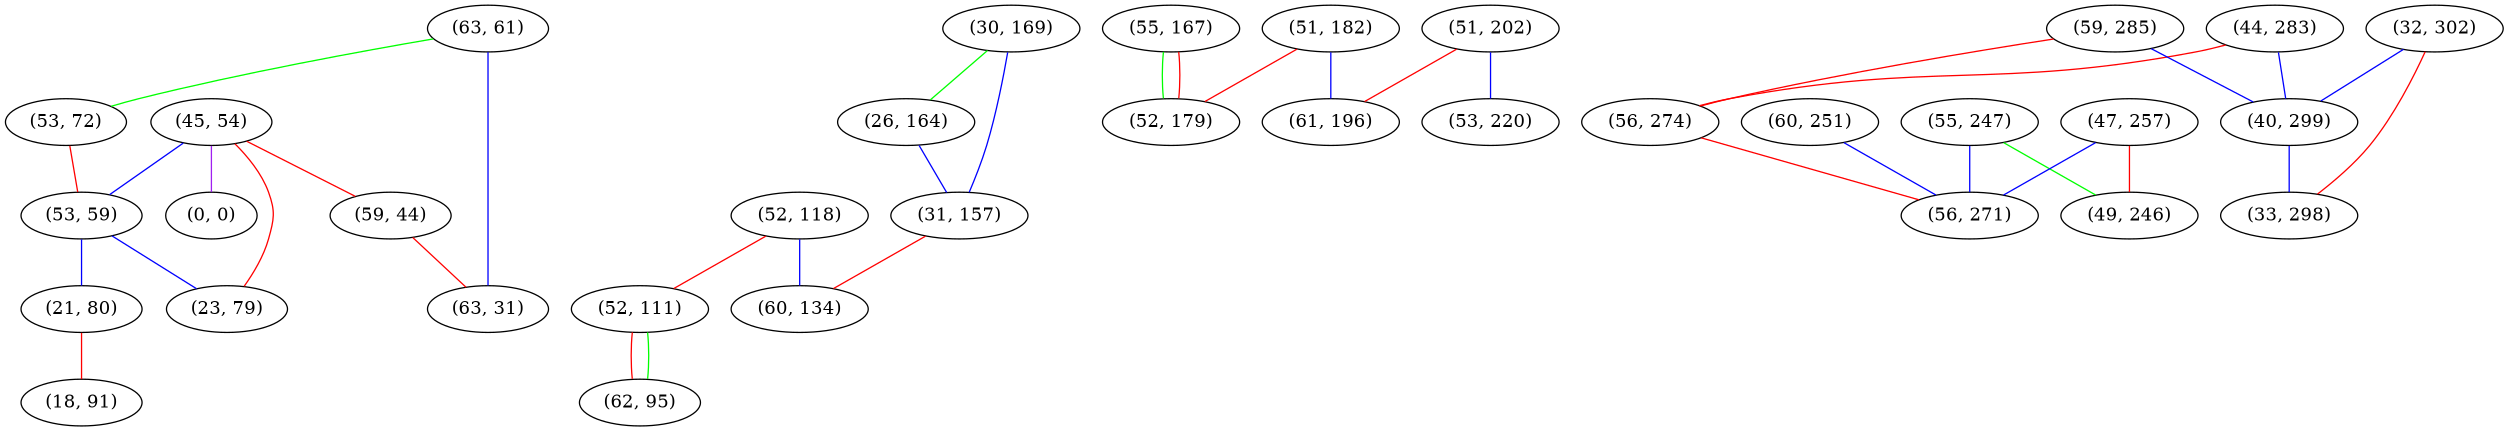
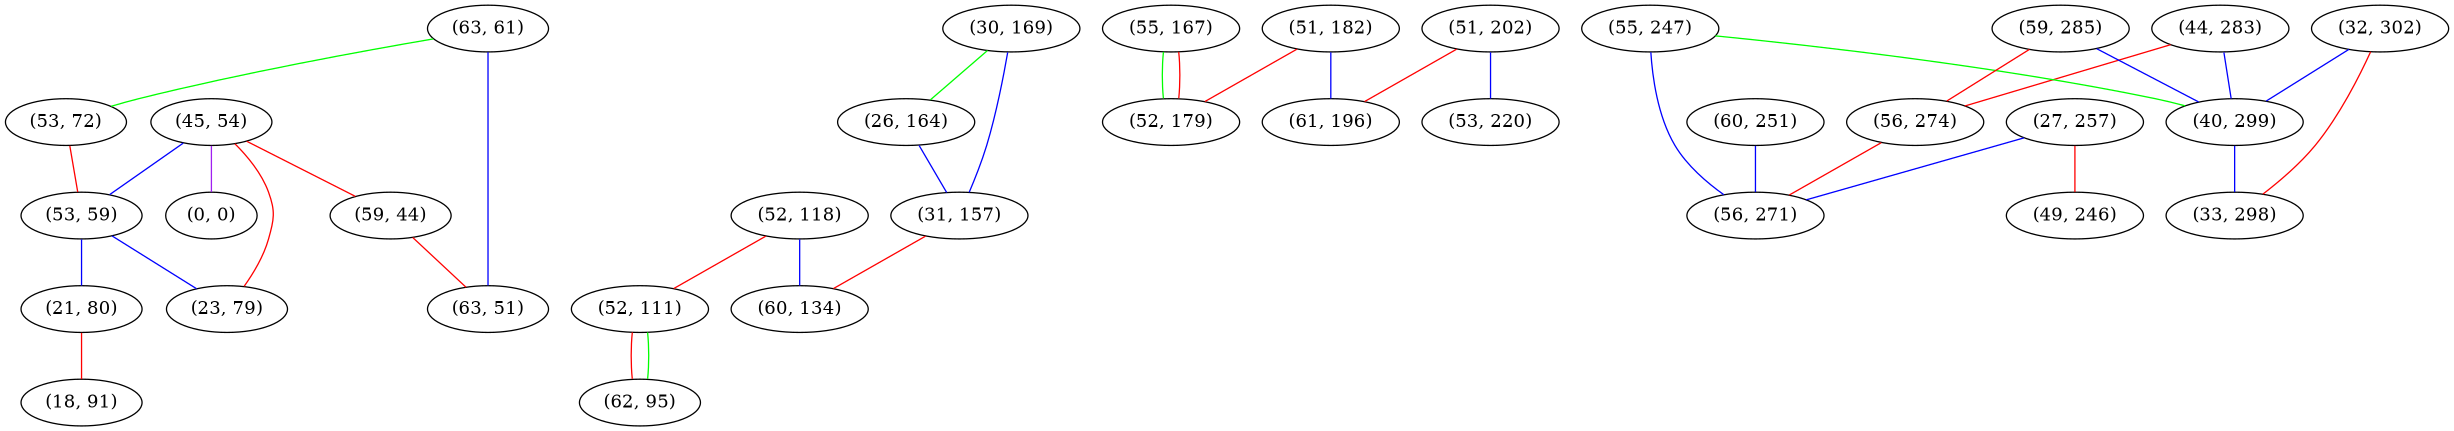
(2129, 122) -> (2075, 122)
(2040, 164) -> (1951, 64)
(488, 309) -> (488, 309)
